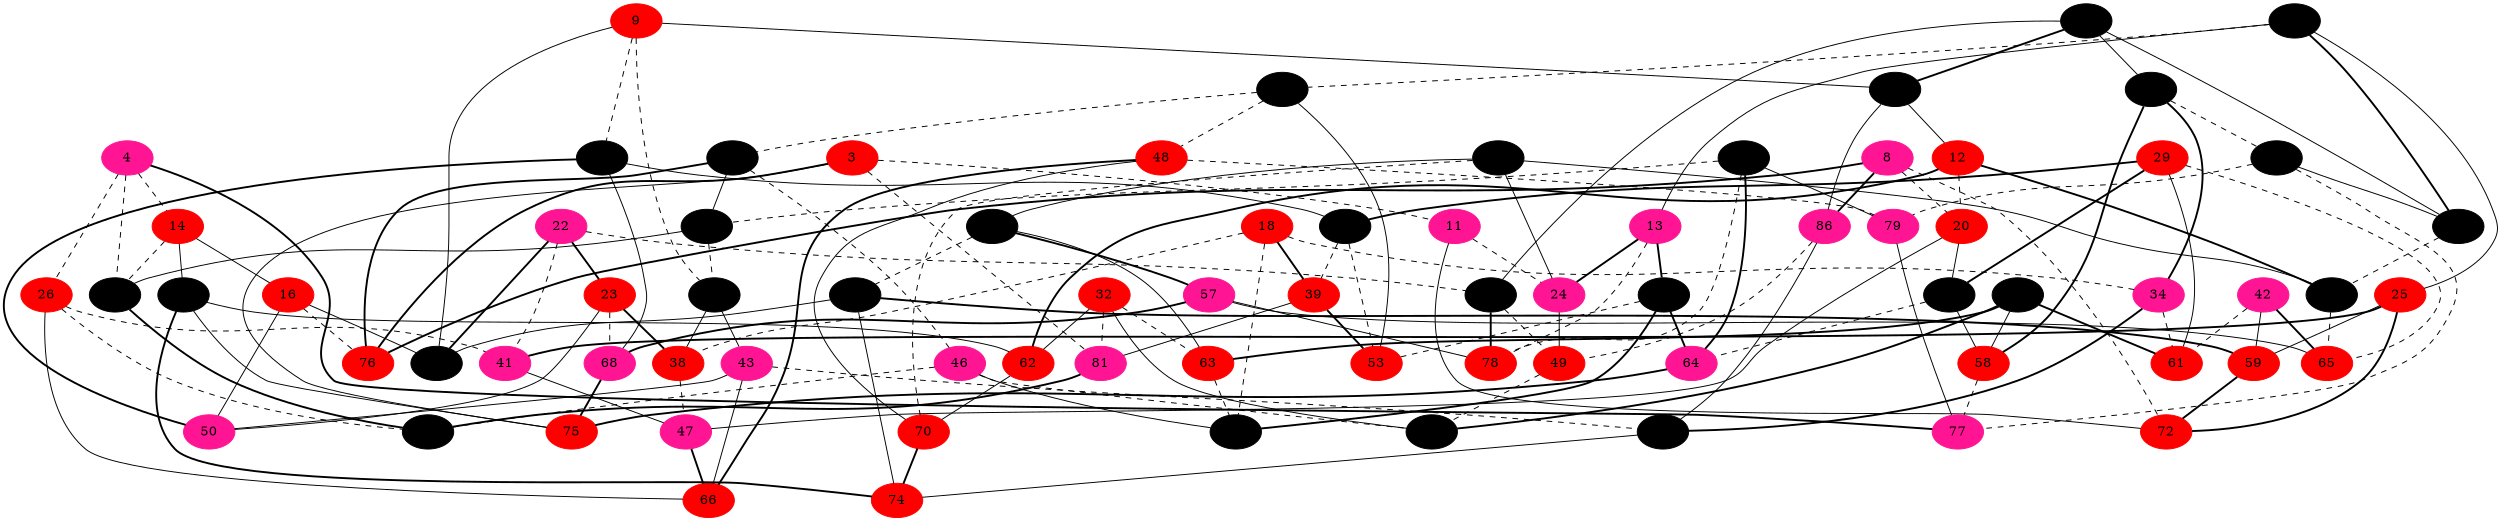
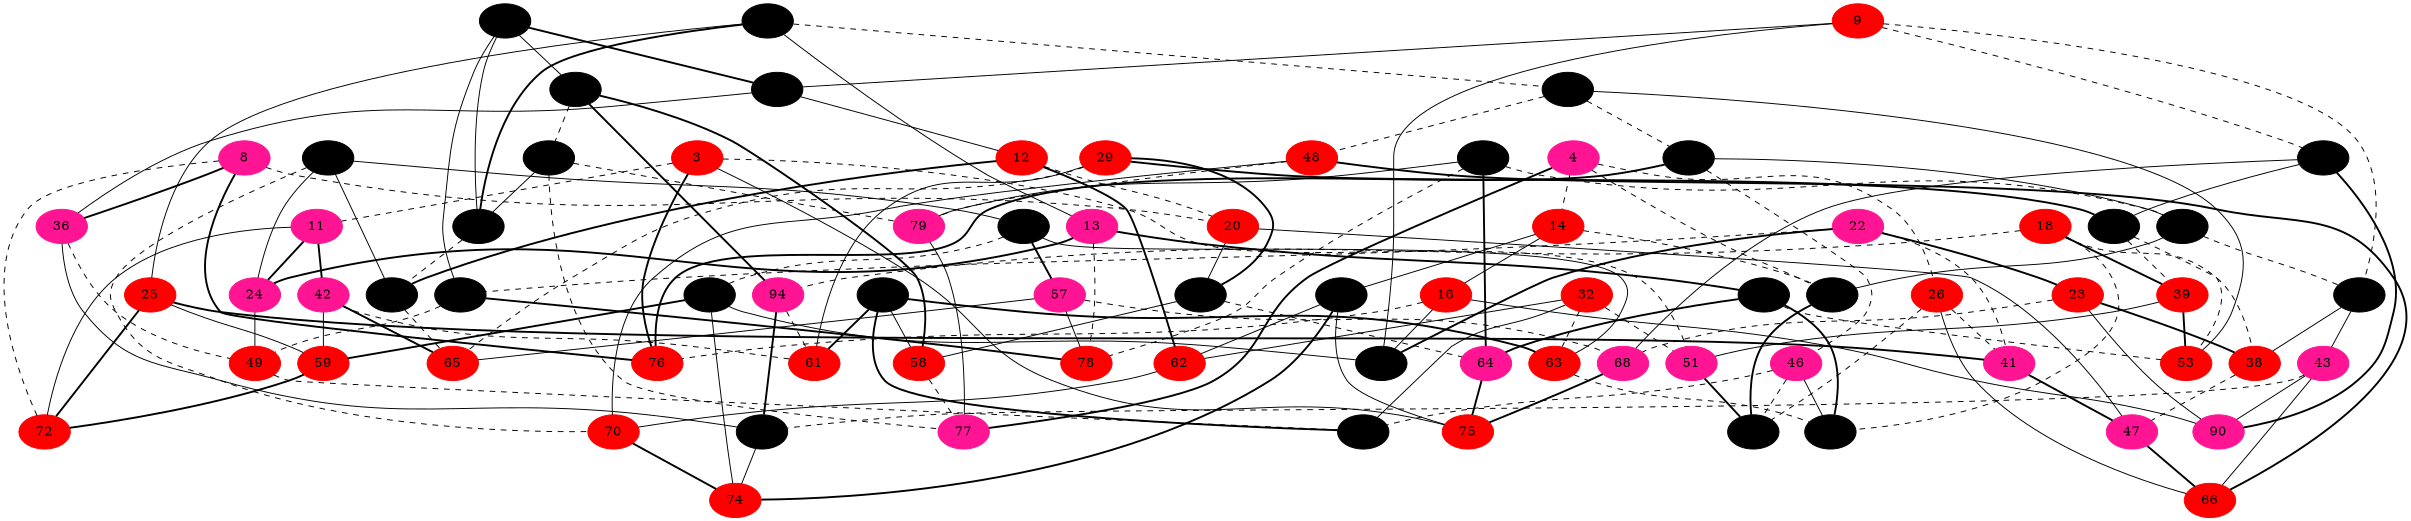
(1825, 226) -> (62, 226)
none -> (320, 261)
(1507, 261) -> (286, 261)
(2159, 295) -> (778, 295)
(906, 321) -> (1476, 324)
(1101, 363) -> (1691, 363)
(575, 390) -> (2083, 405)
(209, 432) -> (2219, 432)
